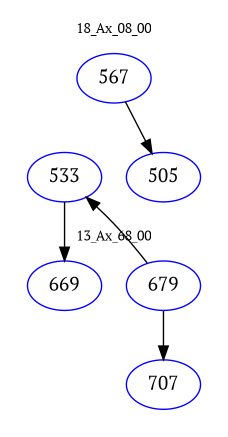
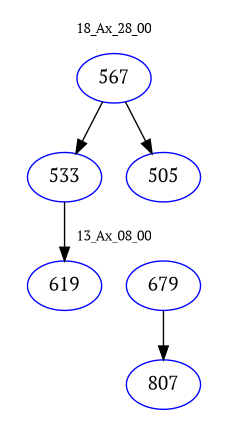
(114, 30) -> (114, 30)
(123, 234) -> (92, 122)
(114, 237) -> (114, 237)
(65, 286) -> (65, 286)
(163, 385) -> (163, 385)
